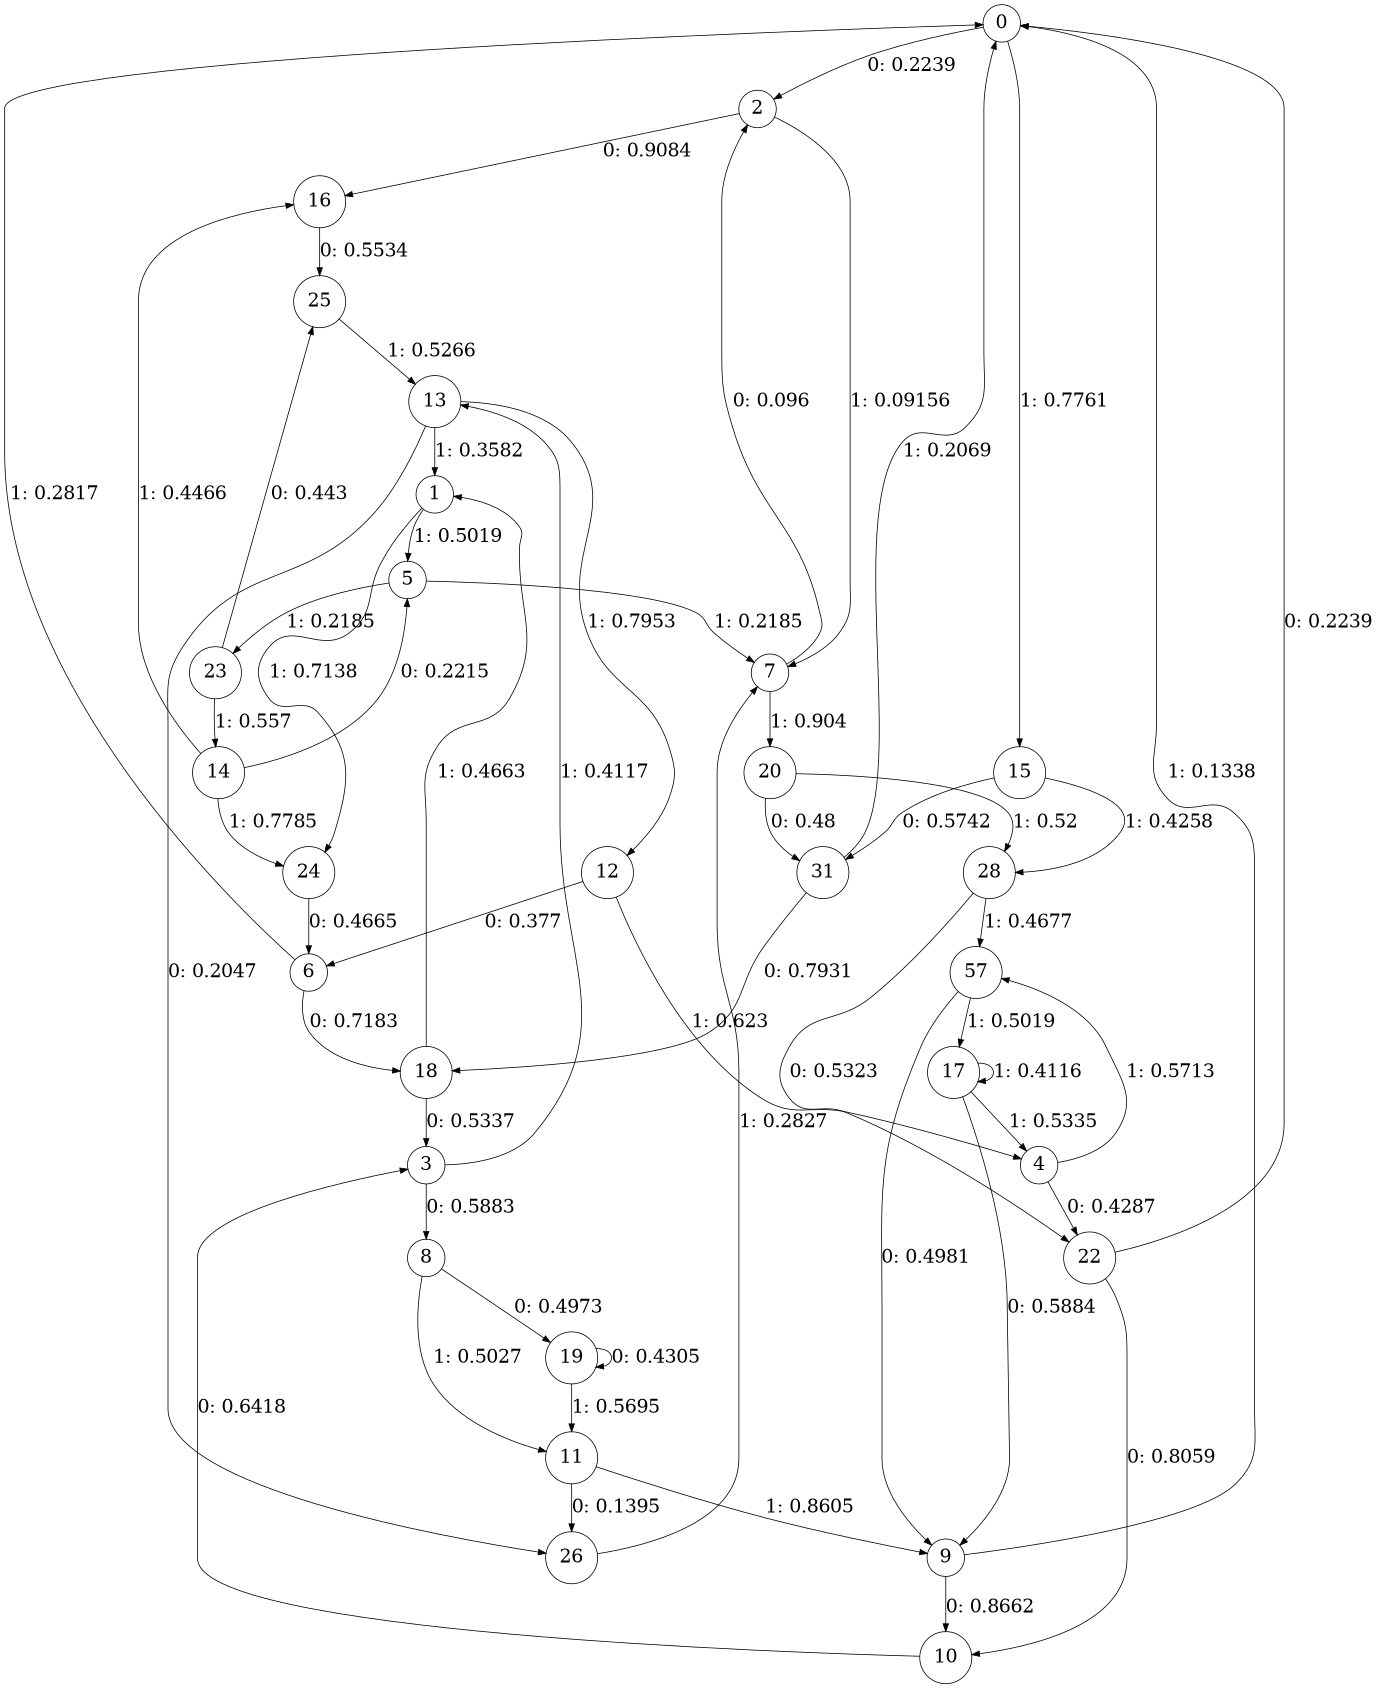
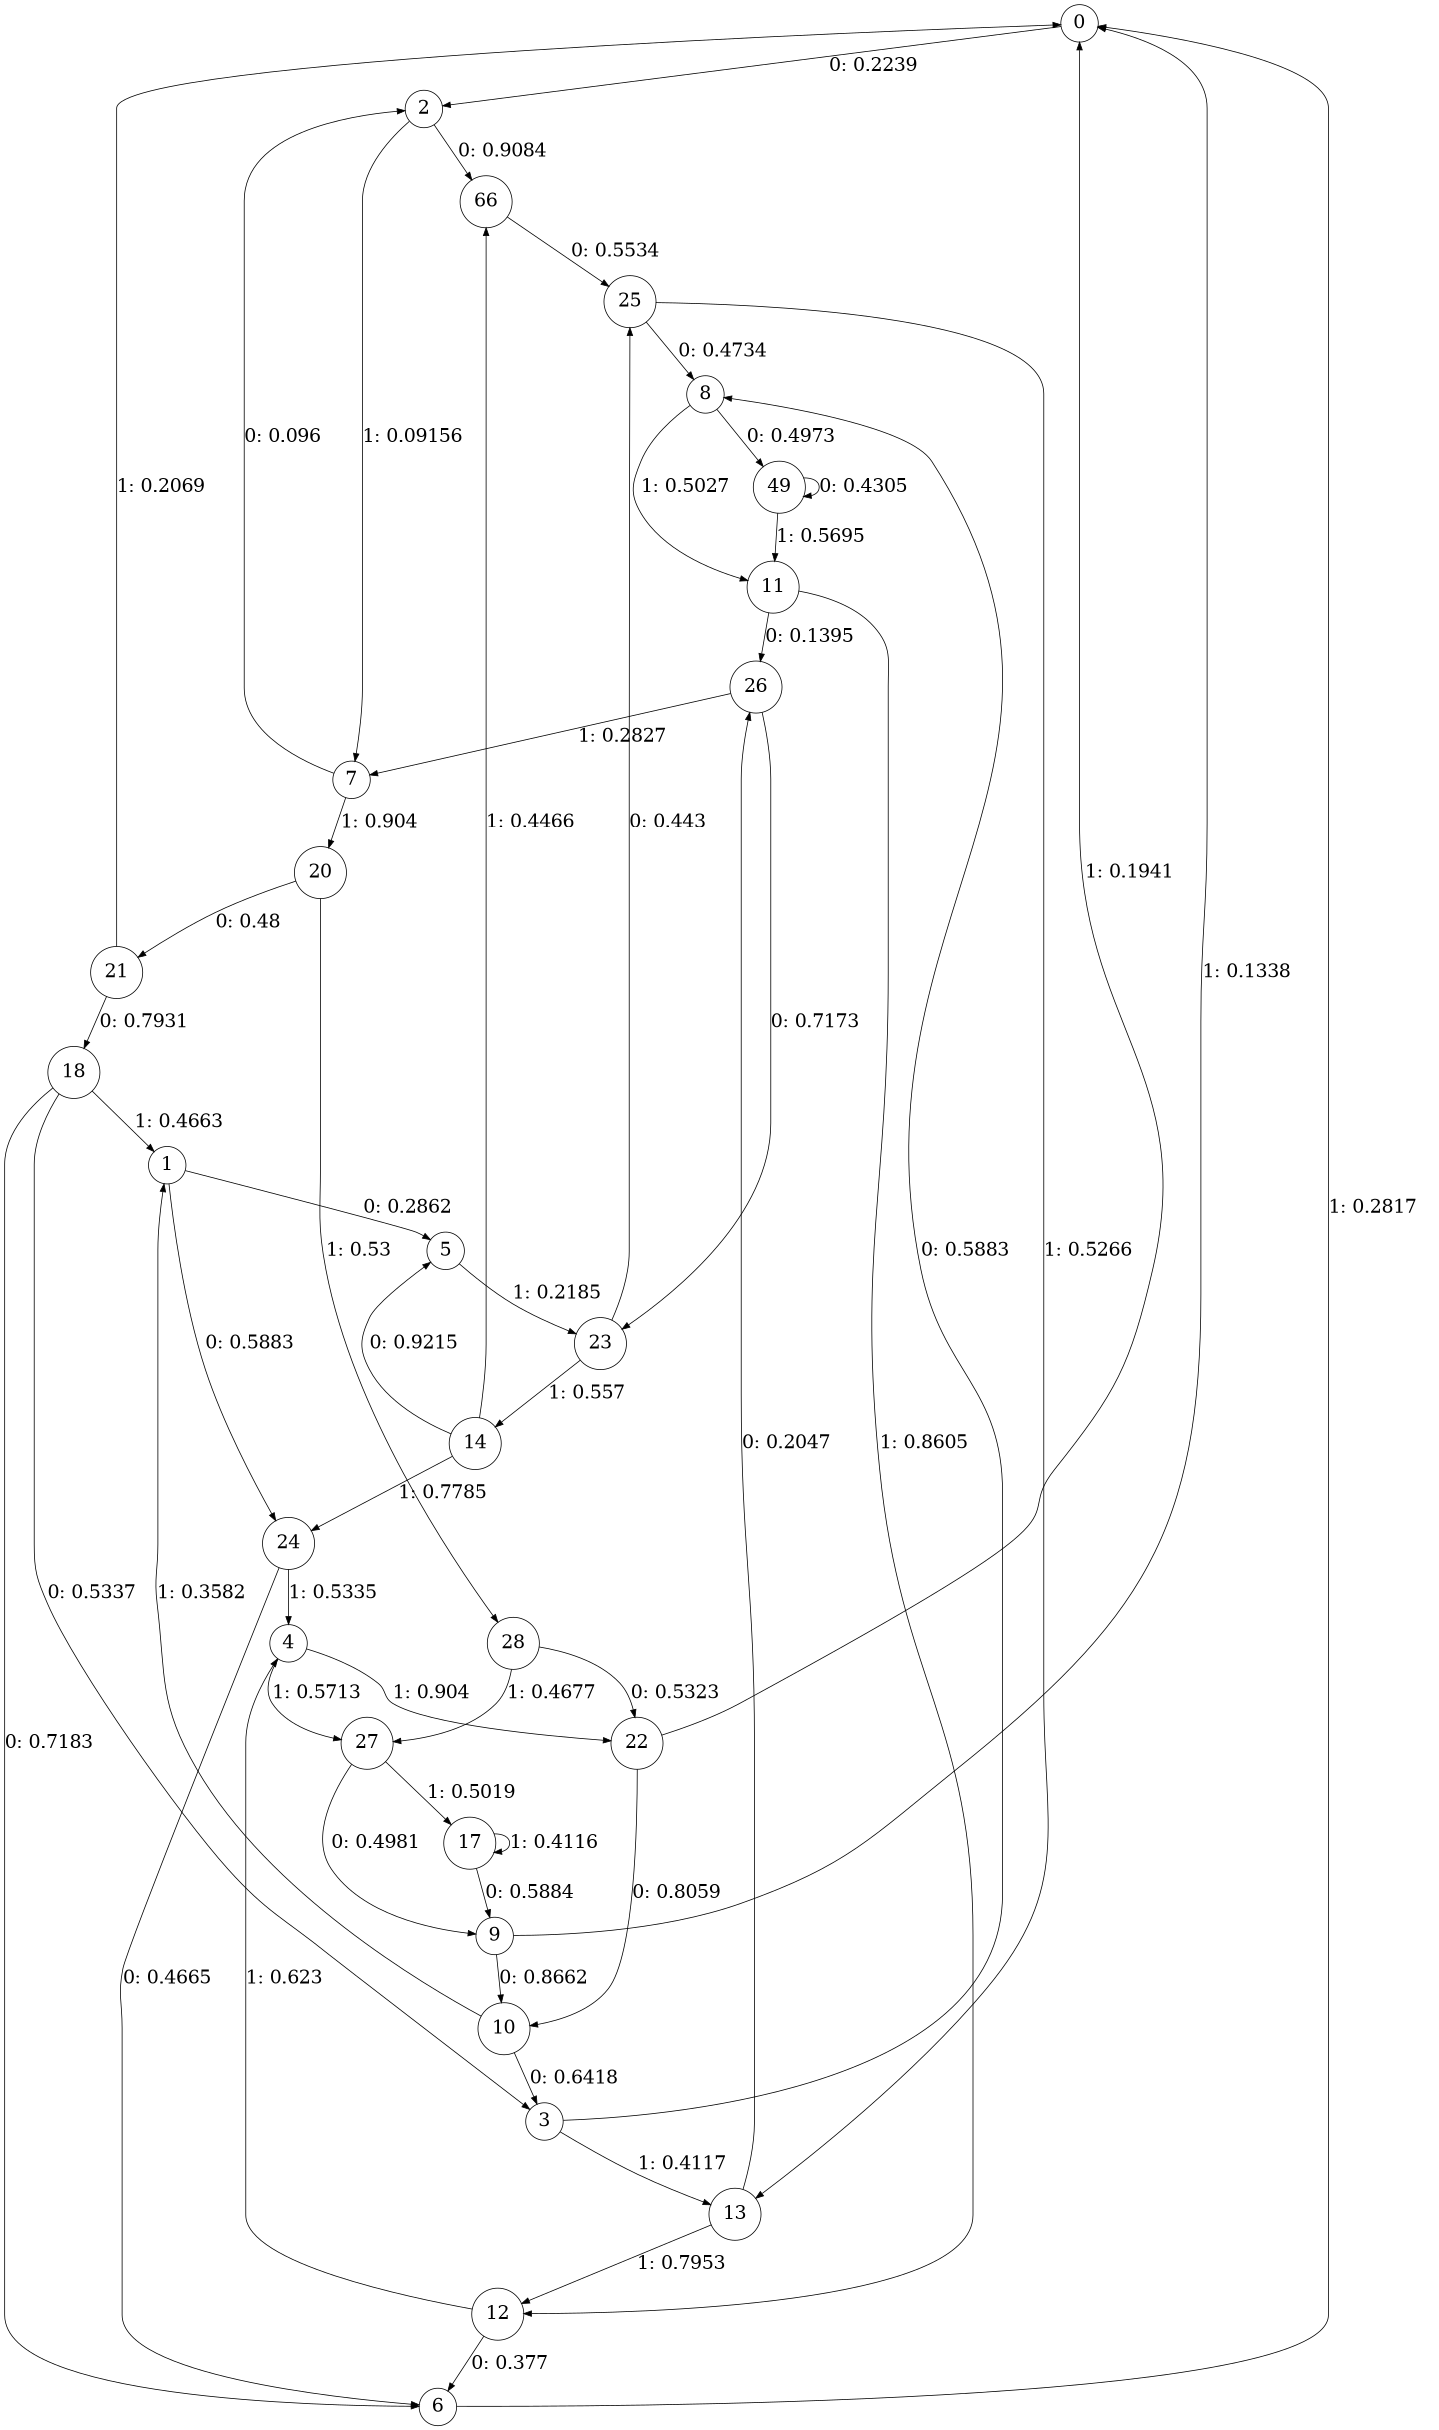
(320, 202) -> (486, 202)
none -> (667, 348)
(435, 448) -> (164, 1674)
(467, 537) -> (416, 1208)
(597, 591) -> none
(1337, 623) -> (1138, 873)
(322, 673) -> (258, 1344)
(453, 673) -> (422, 1344)
(1020, 773) -> none
(1060, 823) -> (373, 1251)
(823, 873) -> (117, 973)
(976, 973) -> (367, 1743)
none -> (771, 1045)
(328, 1050) -> (5, 1910)
(996, 1119) -> (289, 1593)
(1120, 1208) -> (443, 1693)
(572, 1358) -> (779, 487)
(756, 1515) -> (894, 1562)
